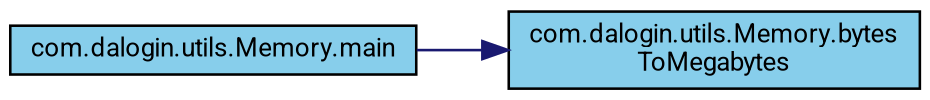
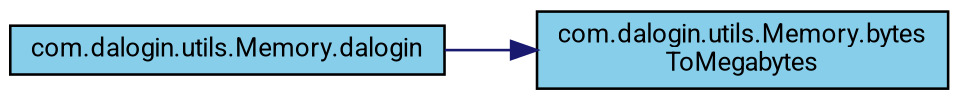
(213, 50) -> (227, 50)
